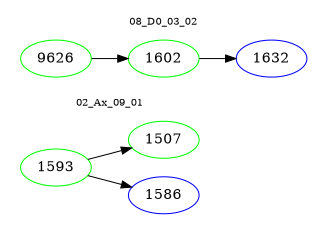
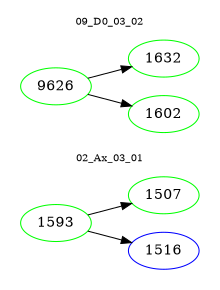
(164, 22) -> (110, 22)
(212, 59) -> (105, 74)
(272, 59) -> (164, 59)
(110, 103) -> (110, 159)
(164, 195) -> (164, 251)
